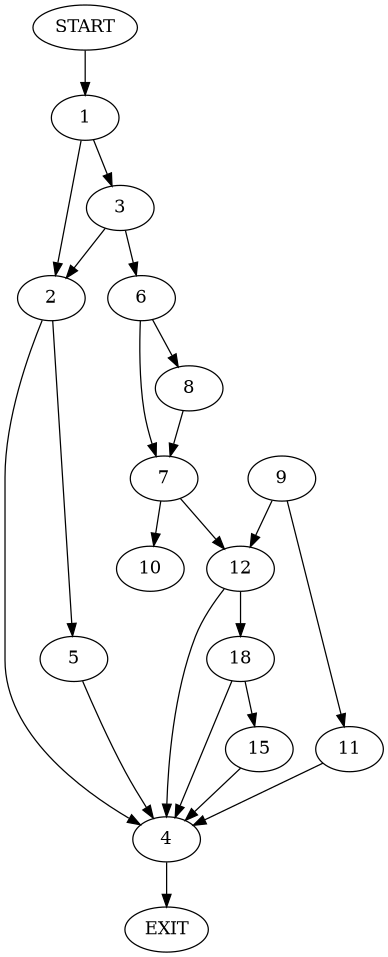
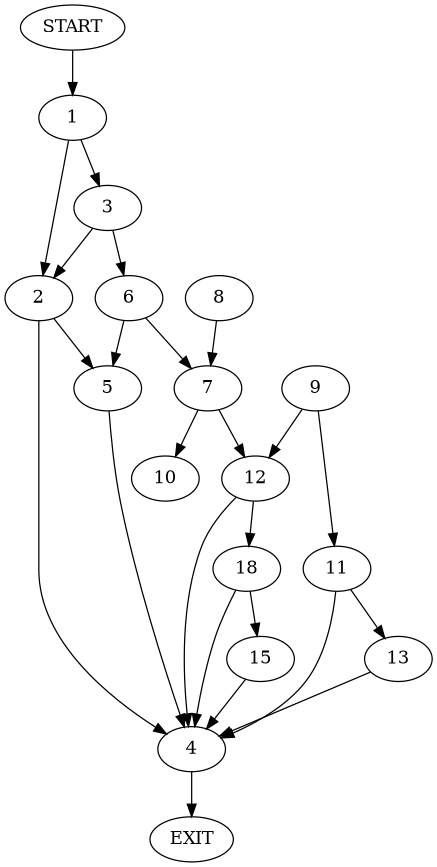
(162, 338) -> (120, 337)
none -> (398, 659)
